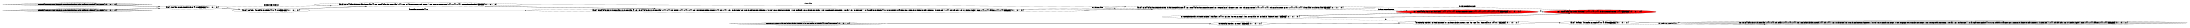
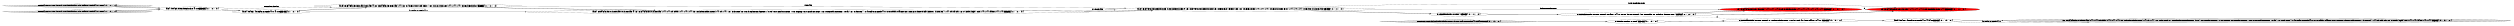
none -> (1459, 14)
